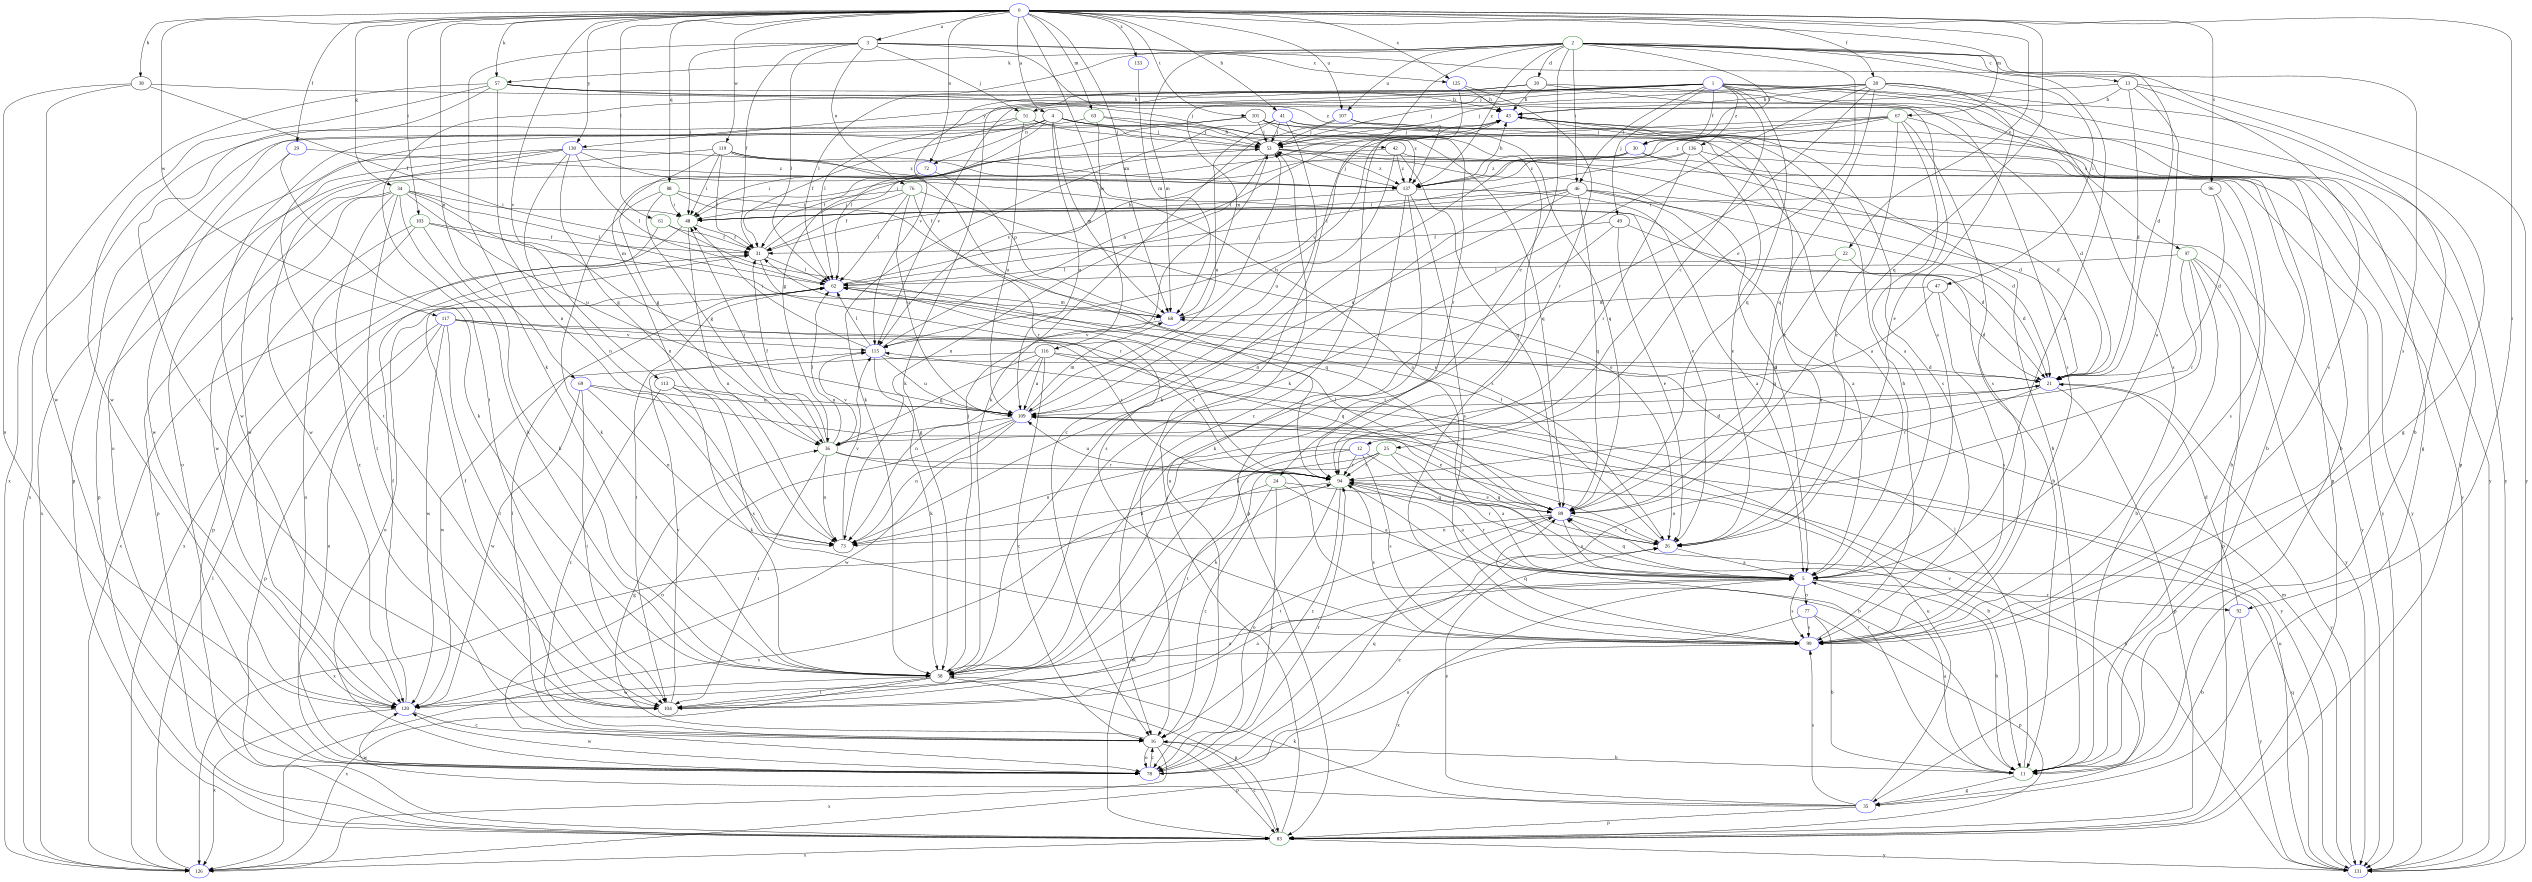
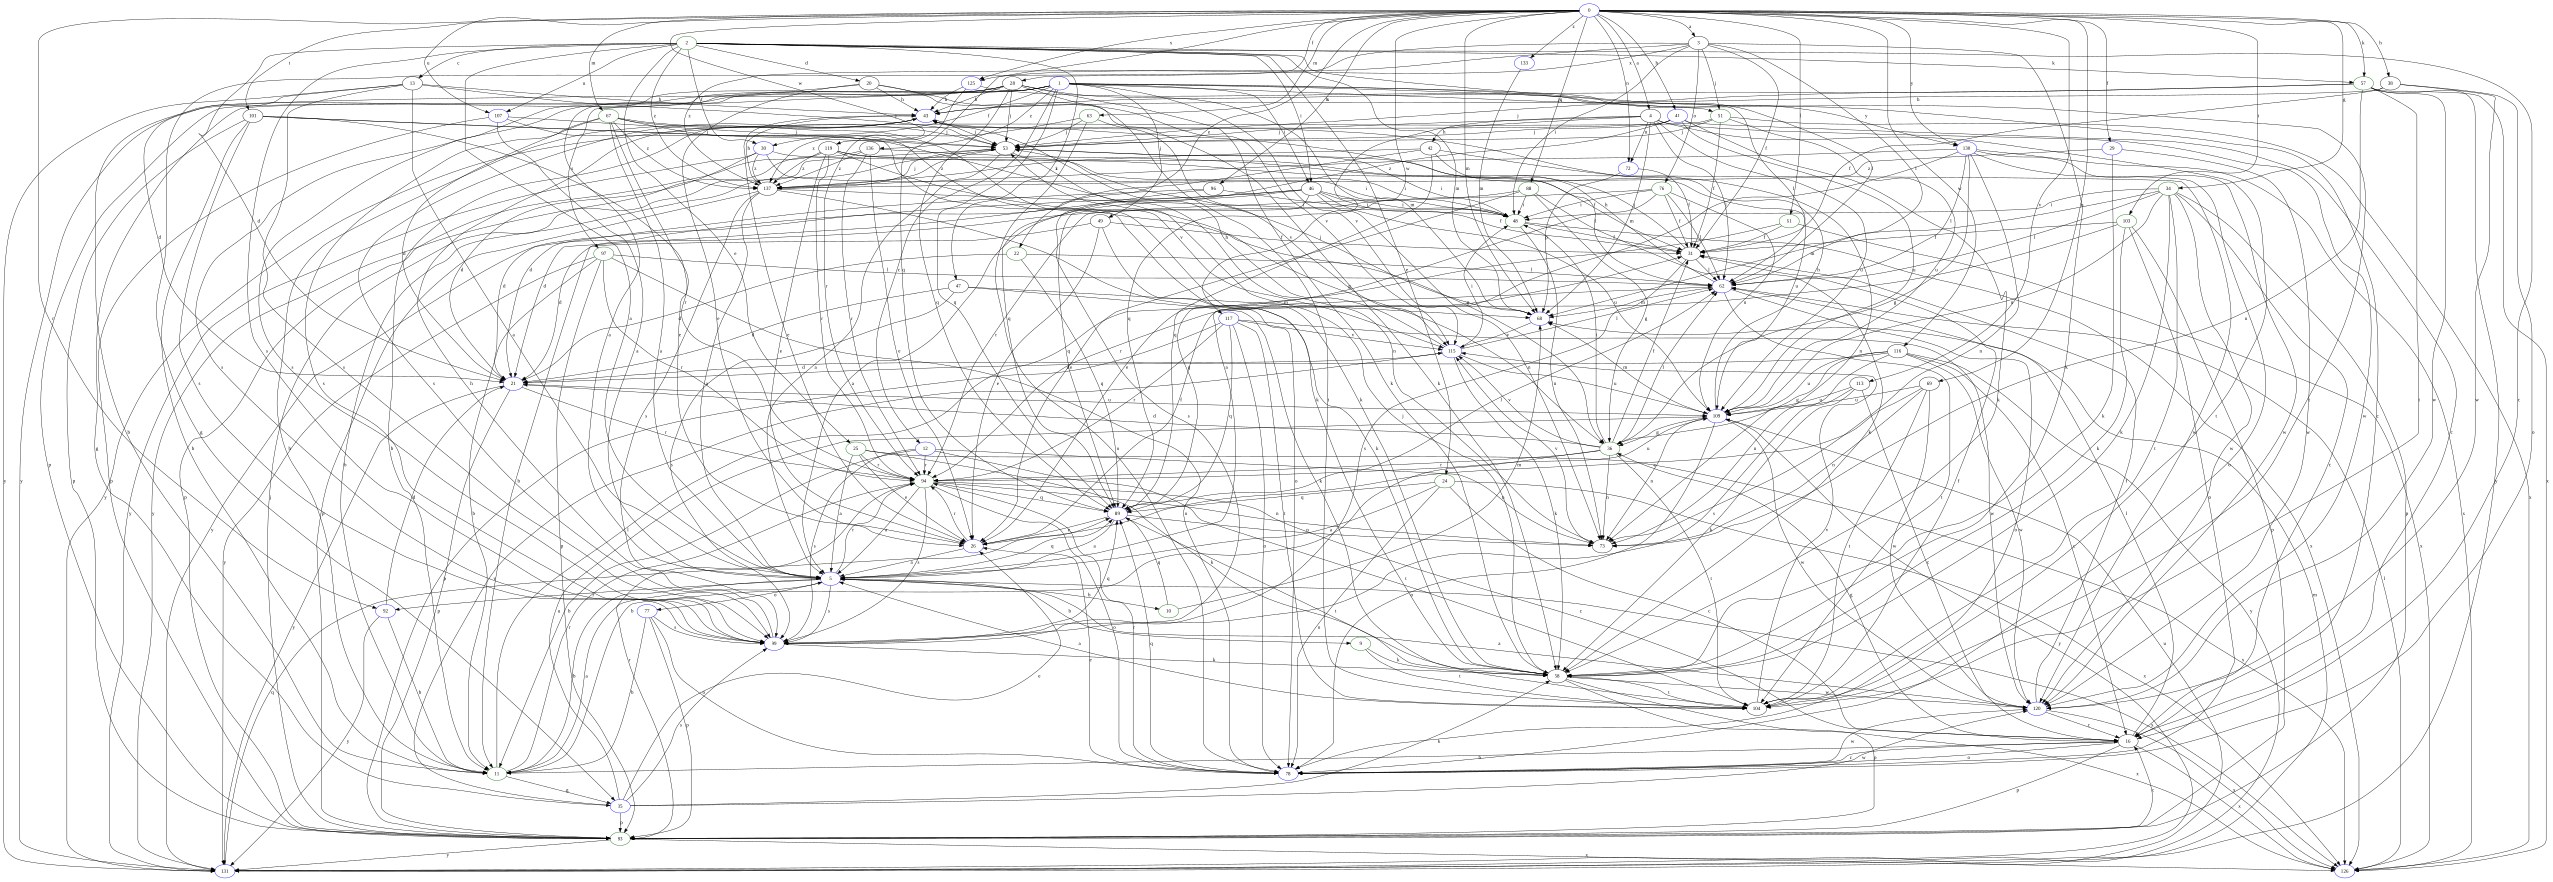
(581, 384) -> (1929, 384)
none -> (1169, 611)
none -> (1361, 644)
